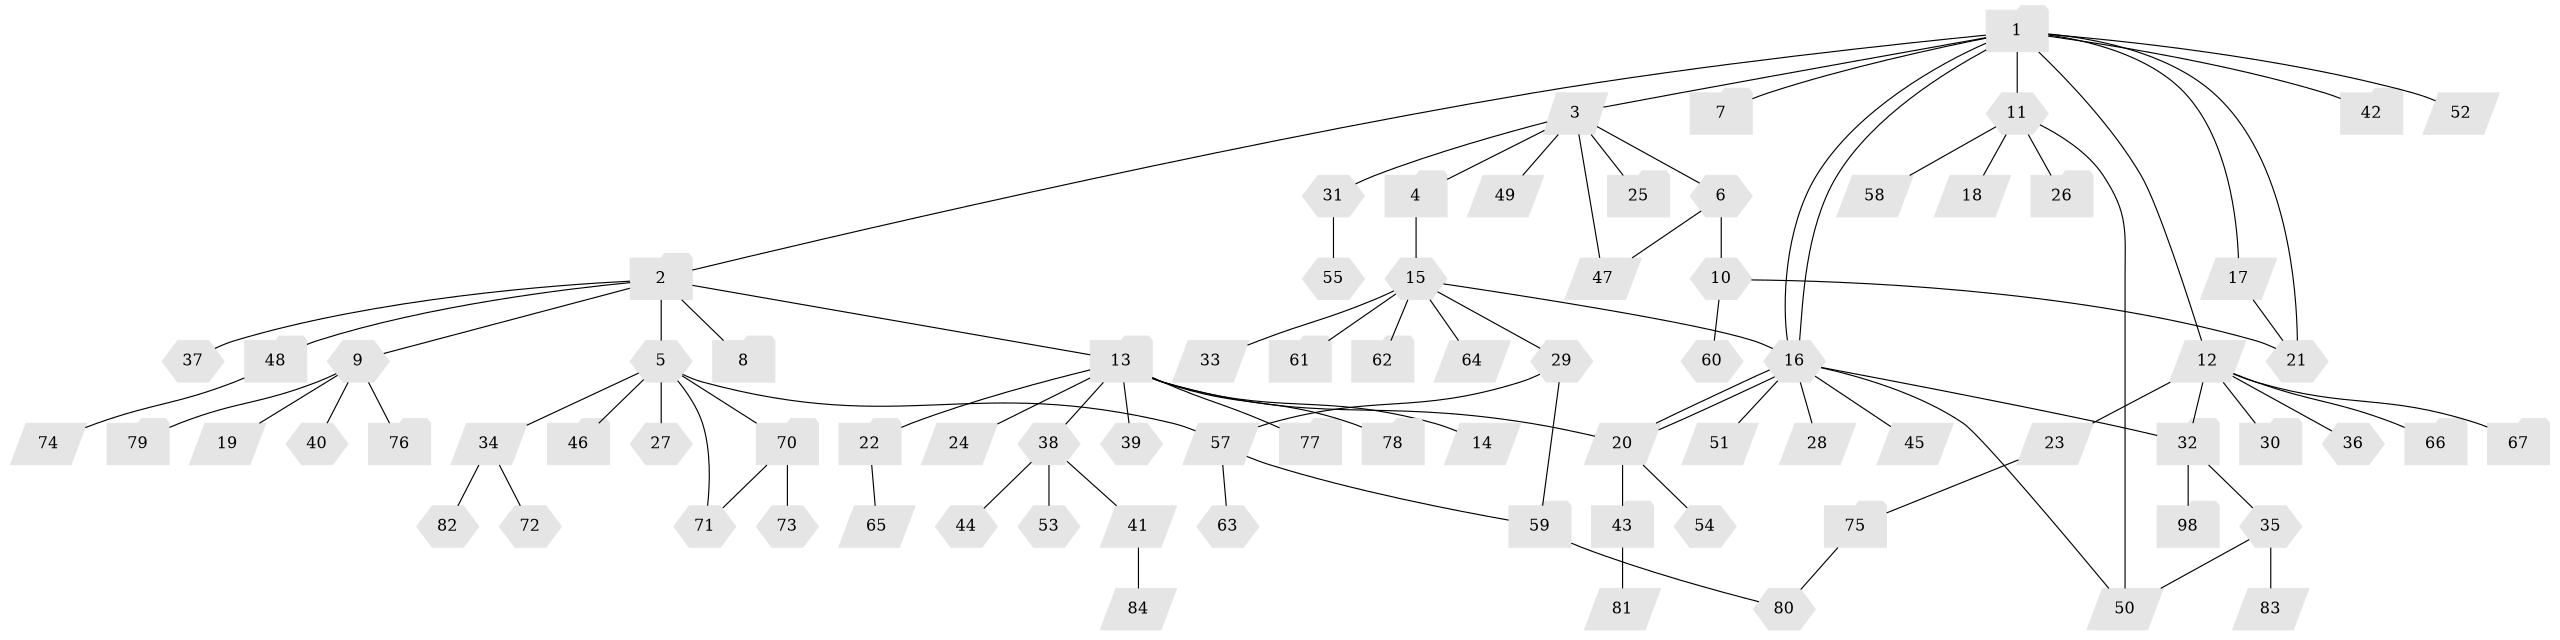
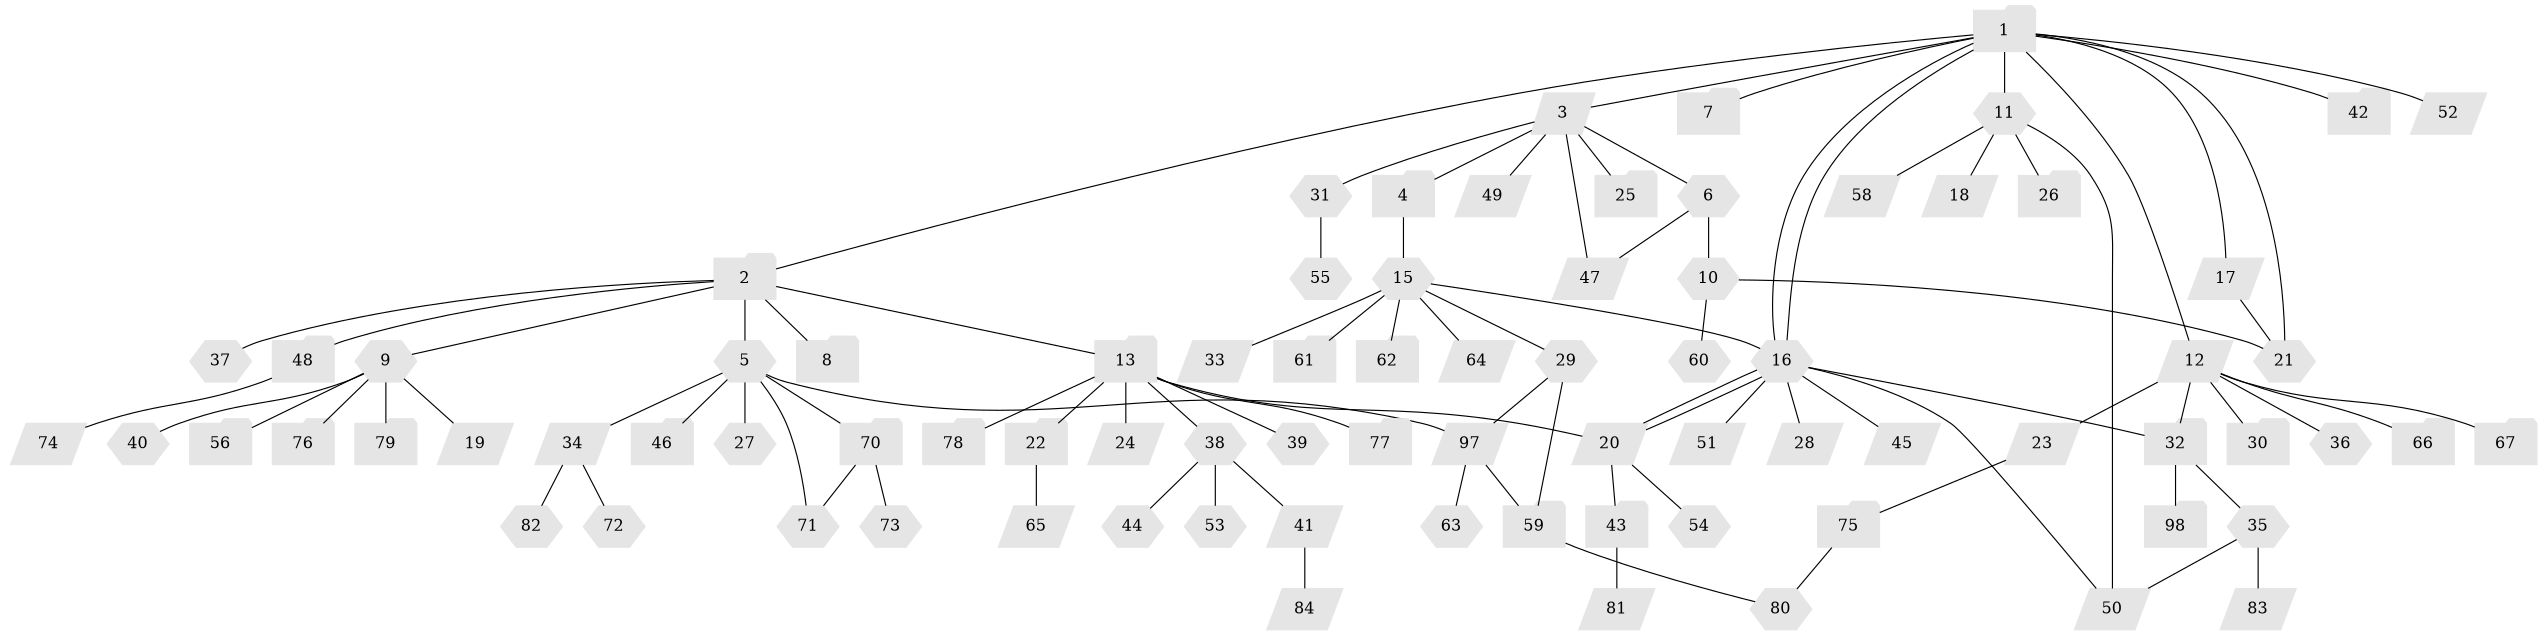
none -> (221, 444)
(1221, 444) -> (1470, 444)
(1483, 444) -> none
